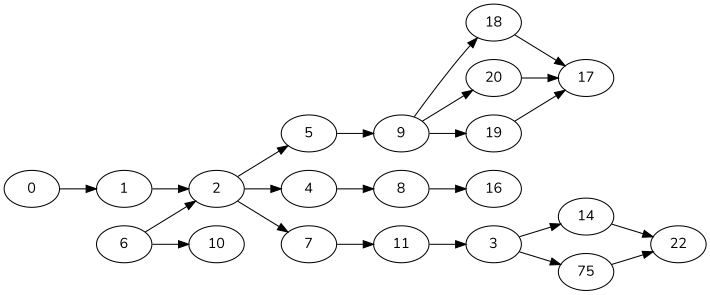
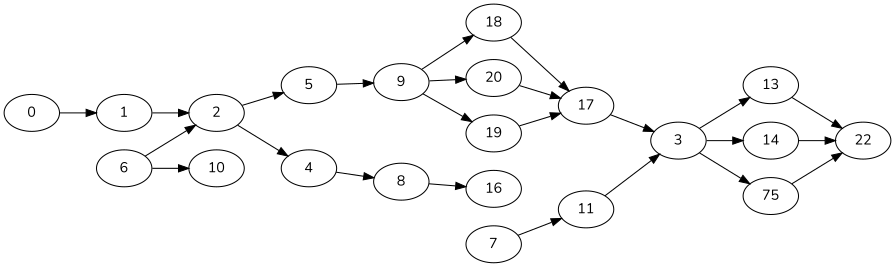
none -> (771, 85)
none -> (627, 121)
(258, 214) -> none
